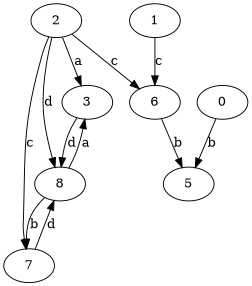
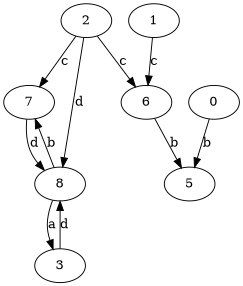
(70, 57) -> none
